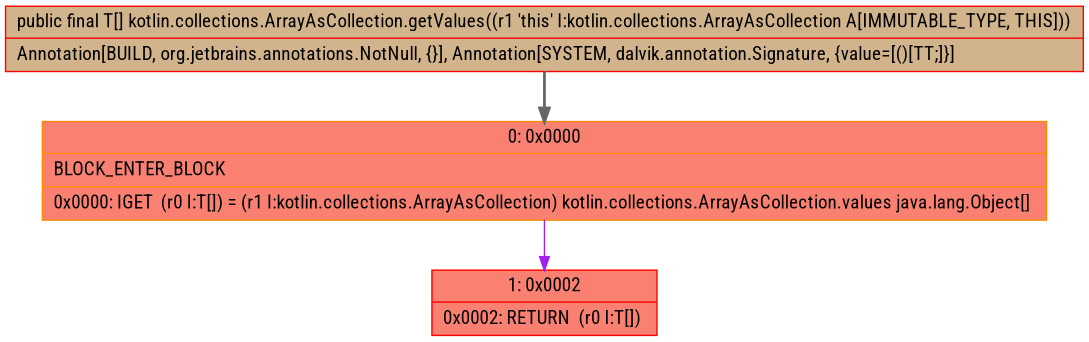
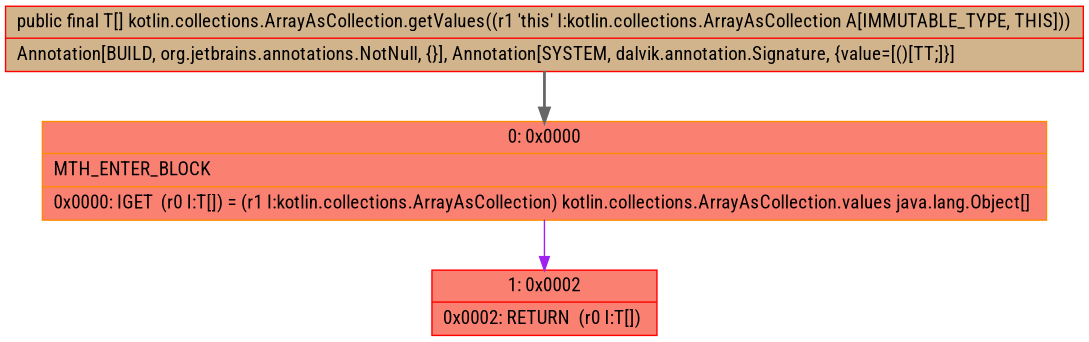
(140, 169) -> (133, 169)
